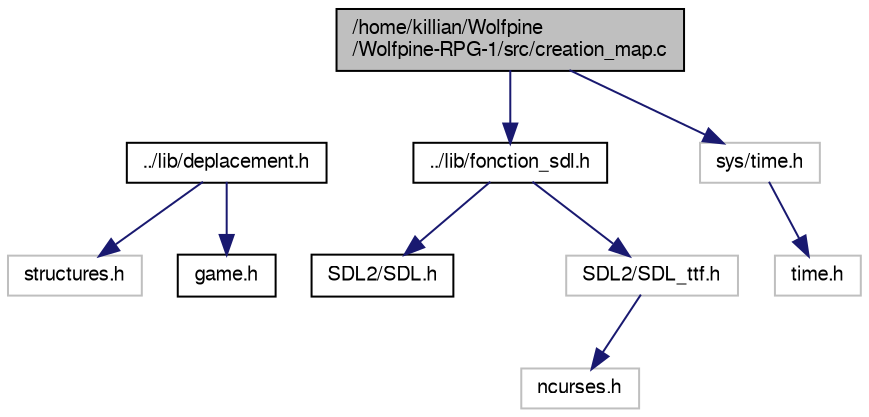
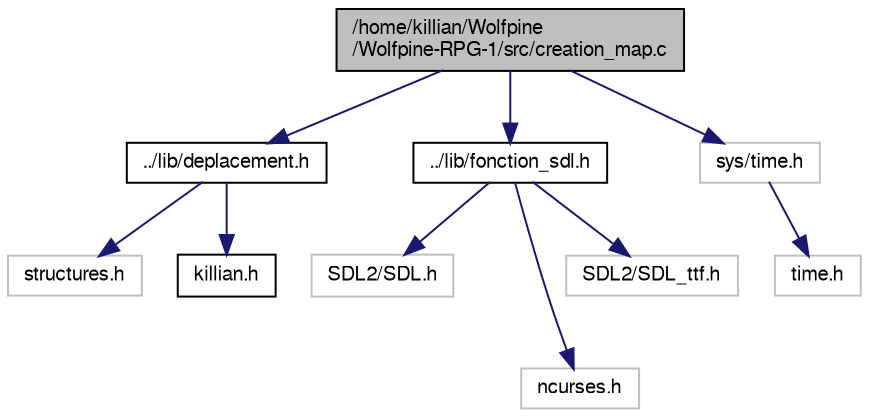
none -> (365, 103)
(227, 276) -> (227, 276)
(382, 276) -> (382, 276)
(622, 324) -> (539, 267)
